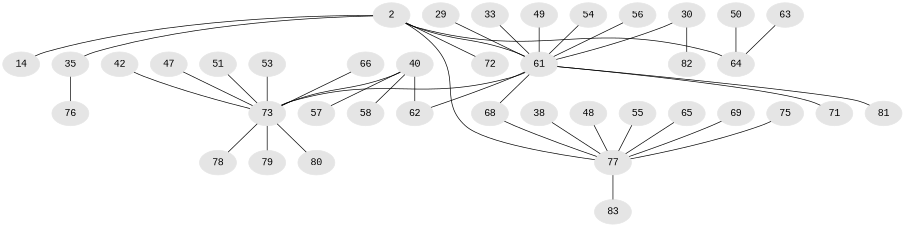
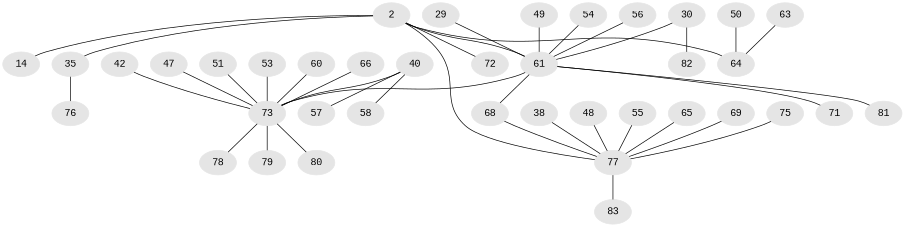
(490, 15) -> none
none -> (316, 64)
(415, 113) -> none
